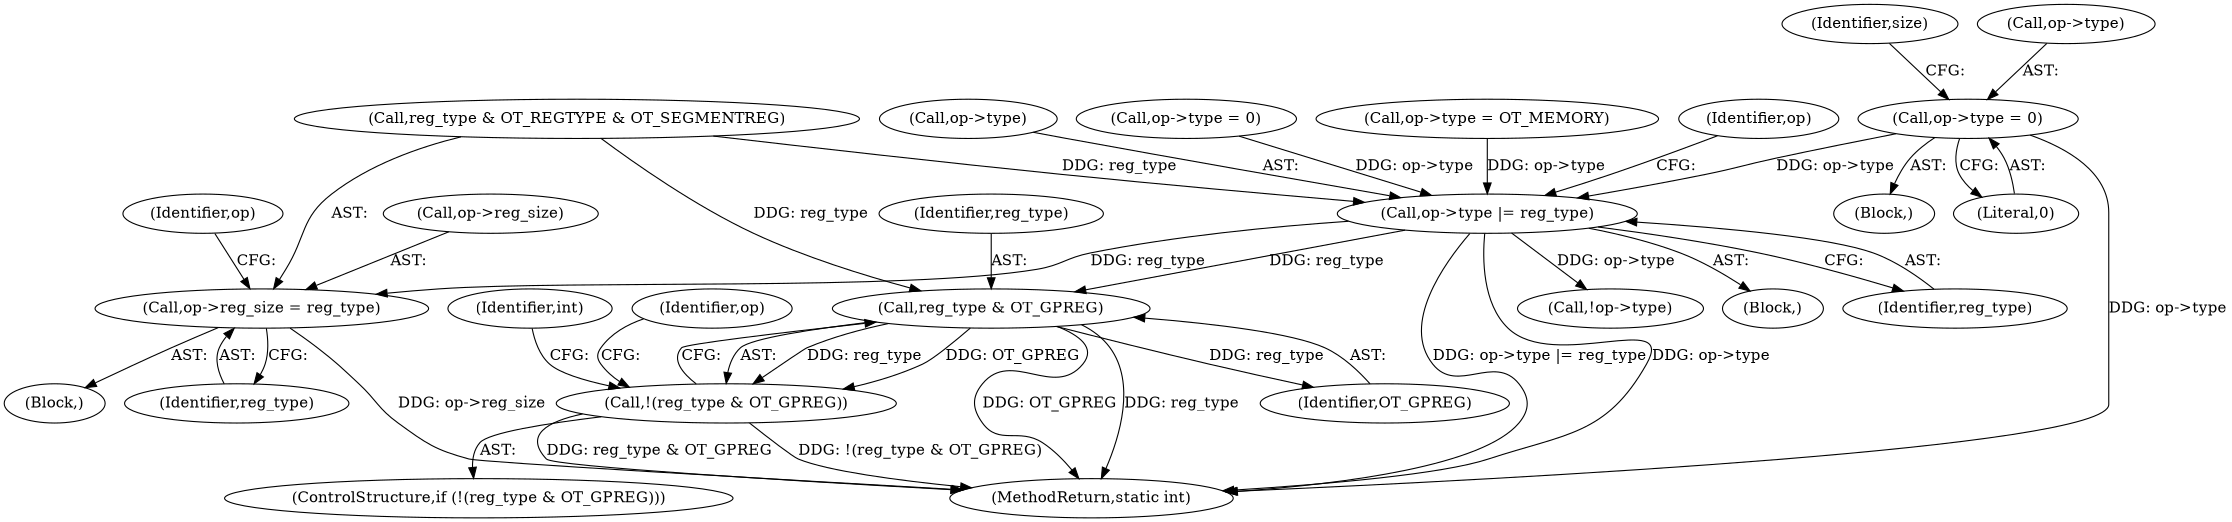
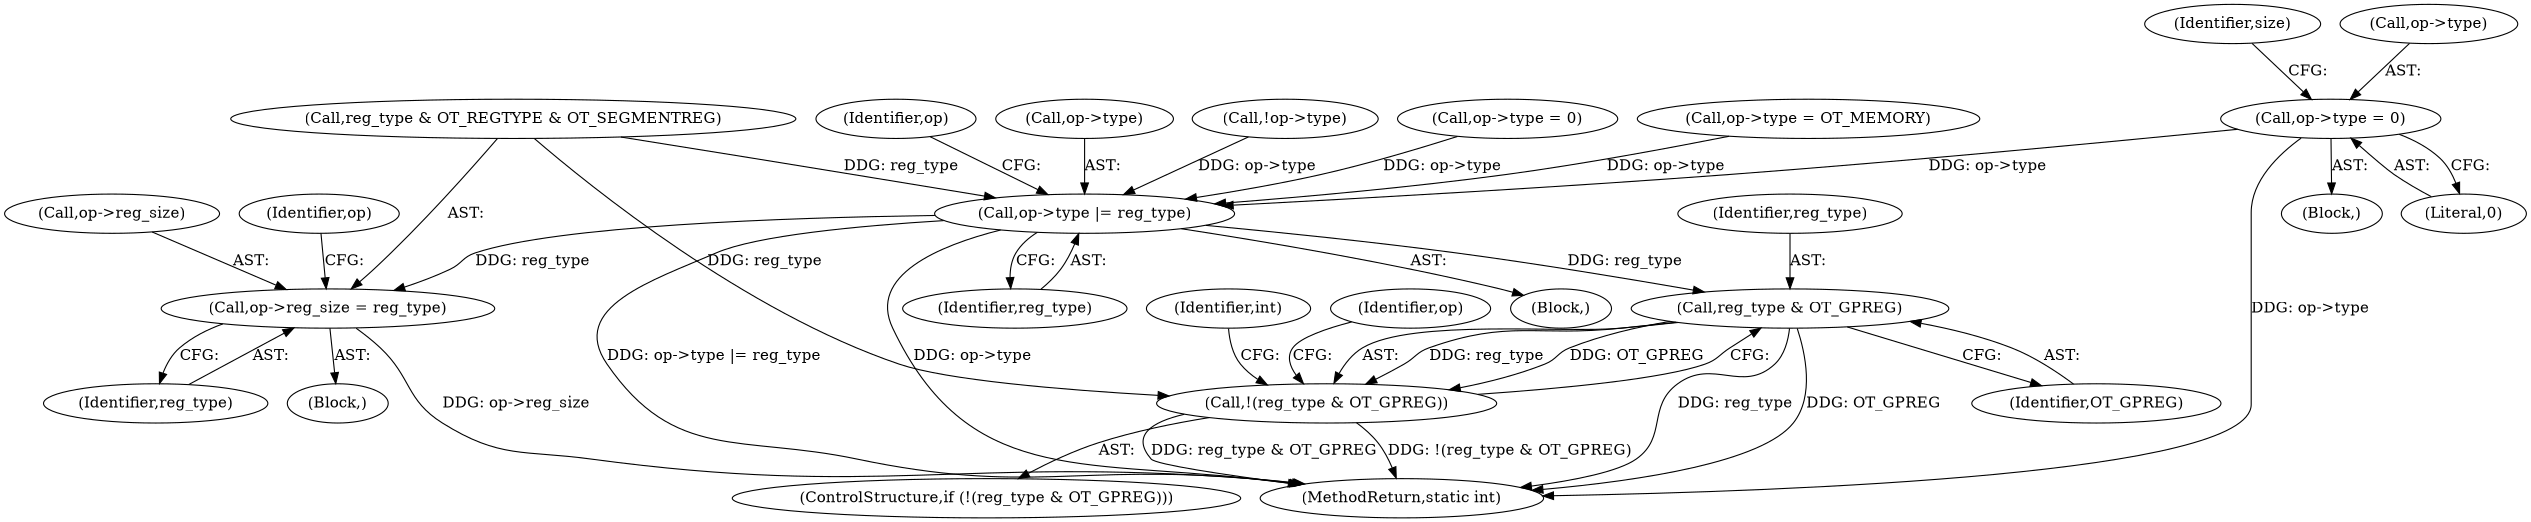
(747, 230) -> (821, 331)
(1545, 258) -> (1191, 163)
(1267, 356) -> (1985, 356)
